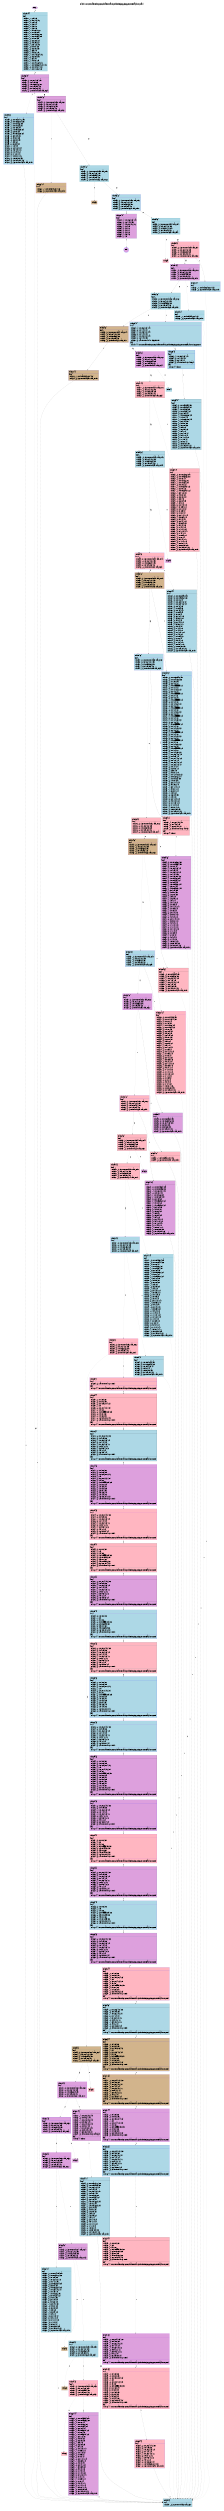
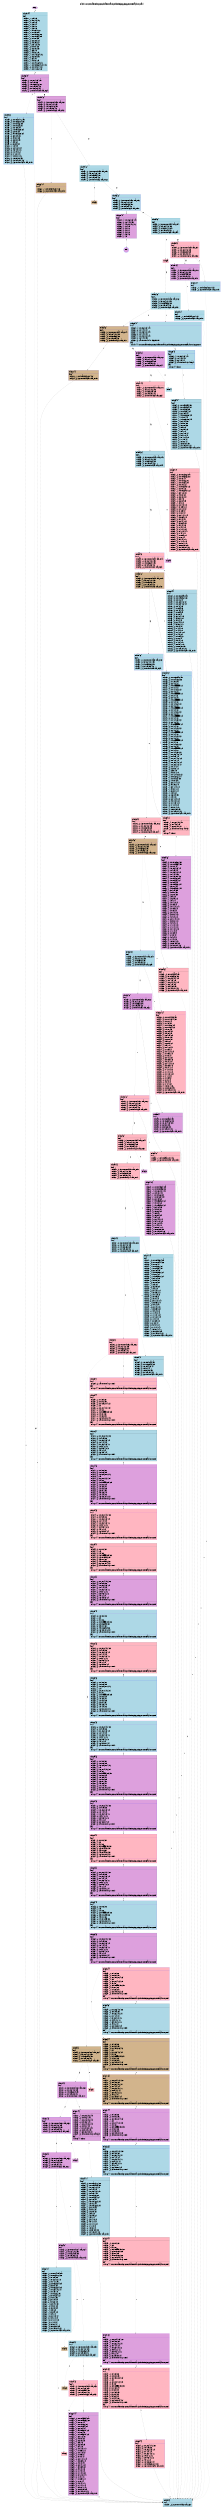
(175, 286) -> (166, 278)
(136, 2036) -> (91, 2001)
